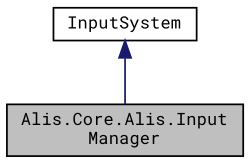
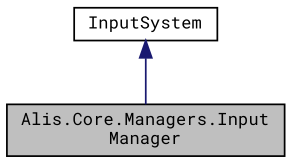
(125, 130) -> (146, 130)
